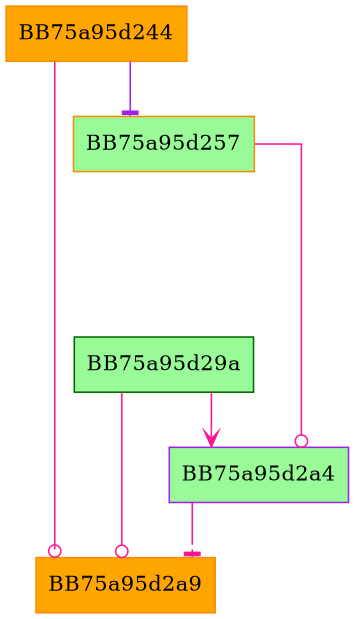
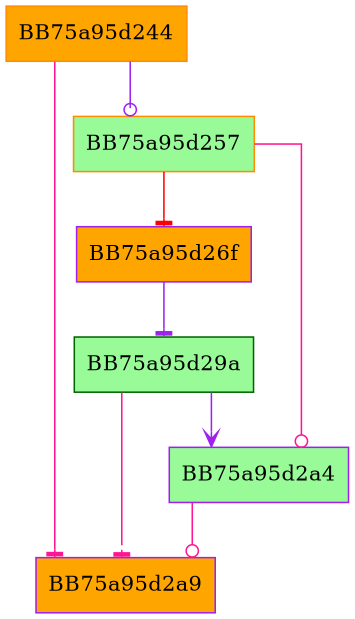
(130, 85) -> (130, 85)
none -> (164, 254)
(55, 306) -> (55, 306)
(211, 412) -> (211, 412)
(122, 469) -> (122, 469)
(192, 524) -> (192, 524)
(126, 585) -> (126, 585)
